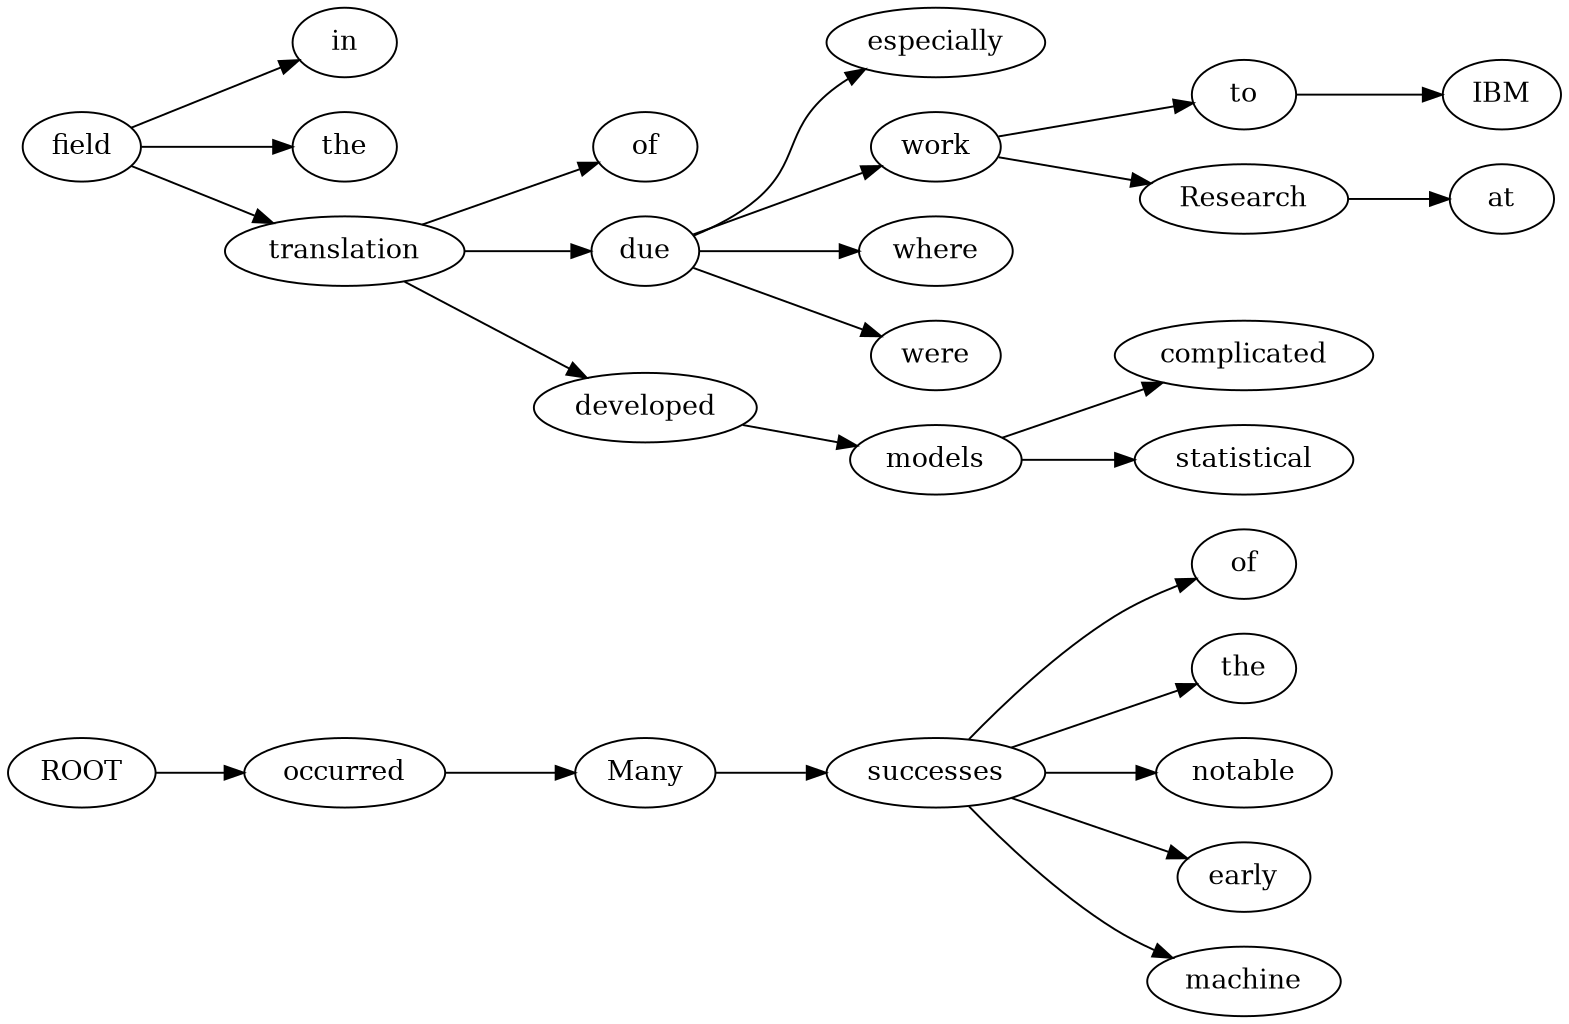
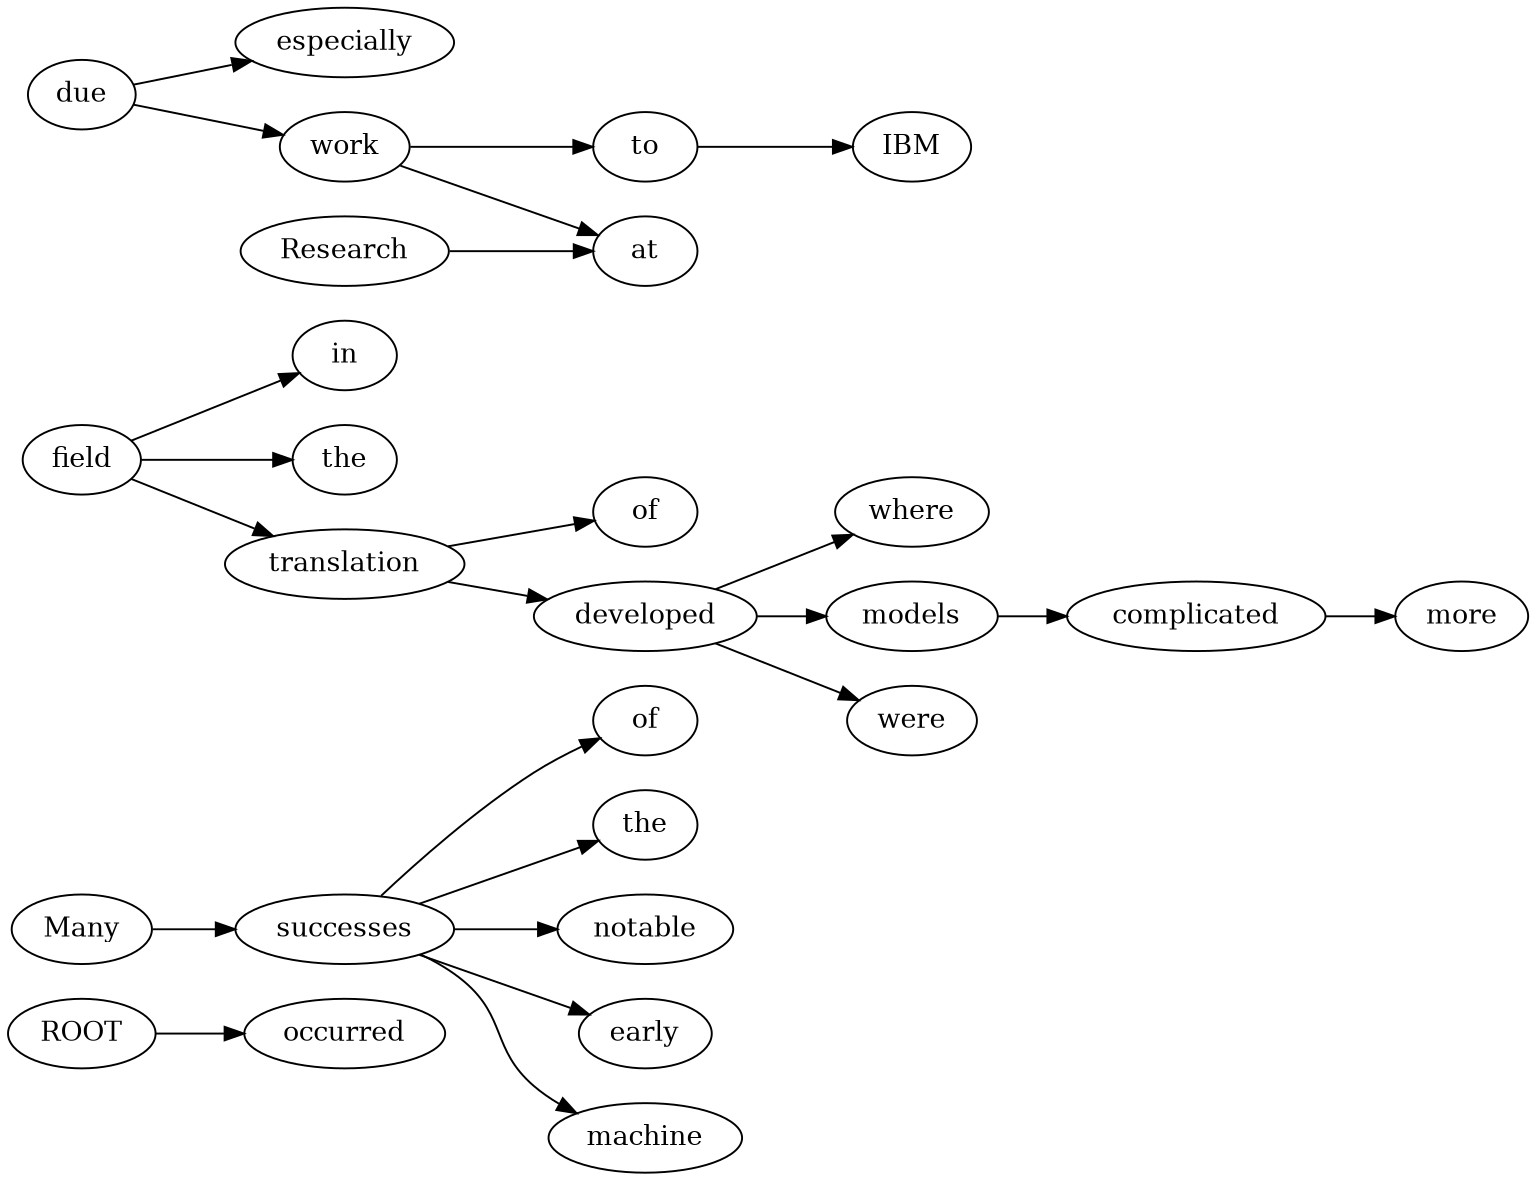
(1065, 169) -> (490, 197)
(518, 251) -> none
(770, 251) -> (775, 566)
(778, 299) -> (778, 668)
(1244, 460) -> none
none -> (1462, 616)
(500, 773) -> none
